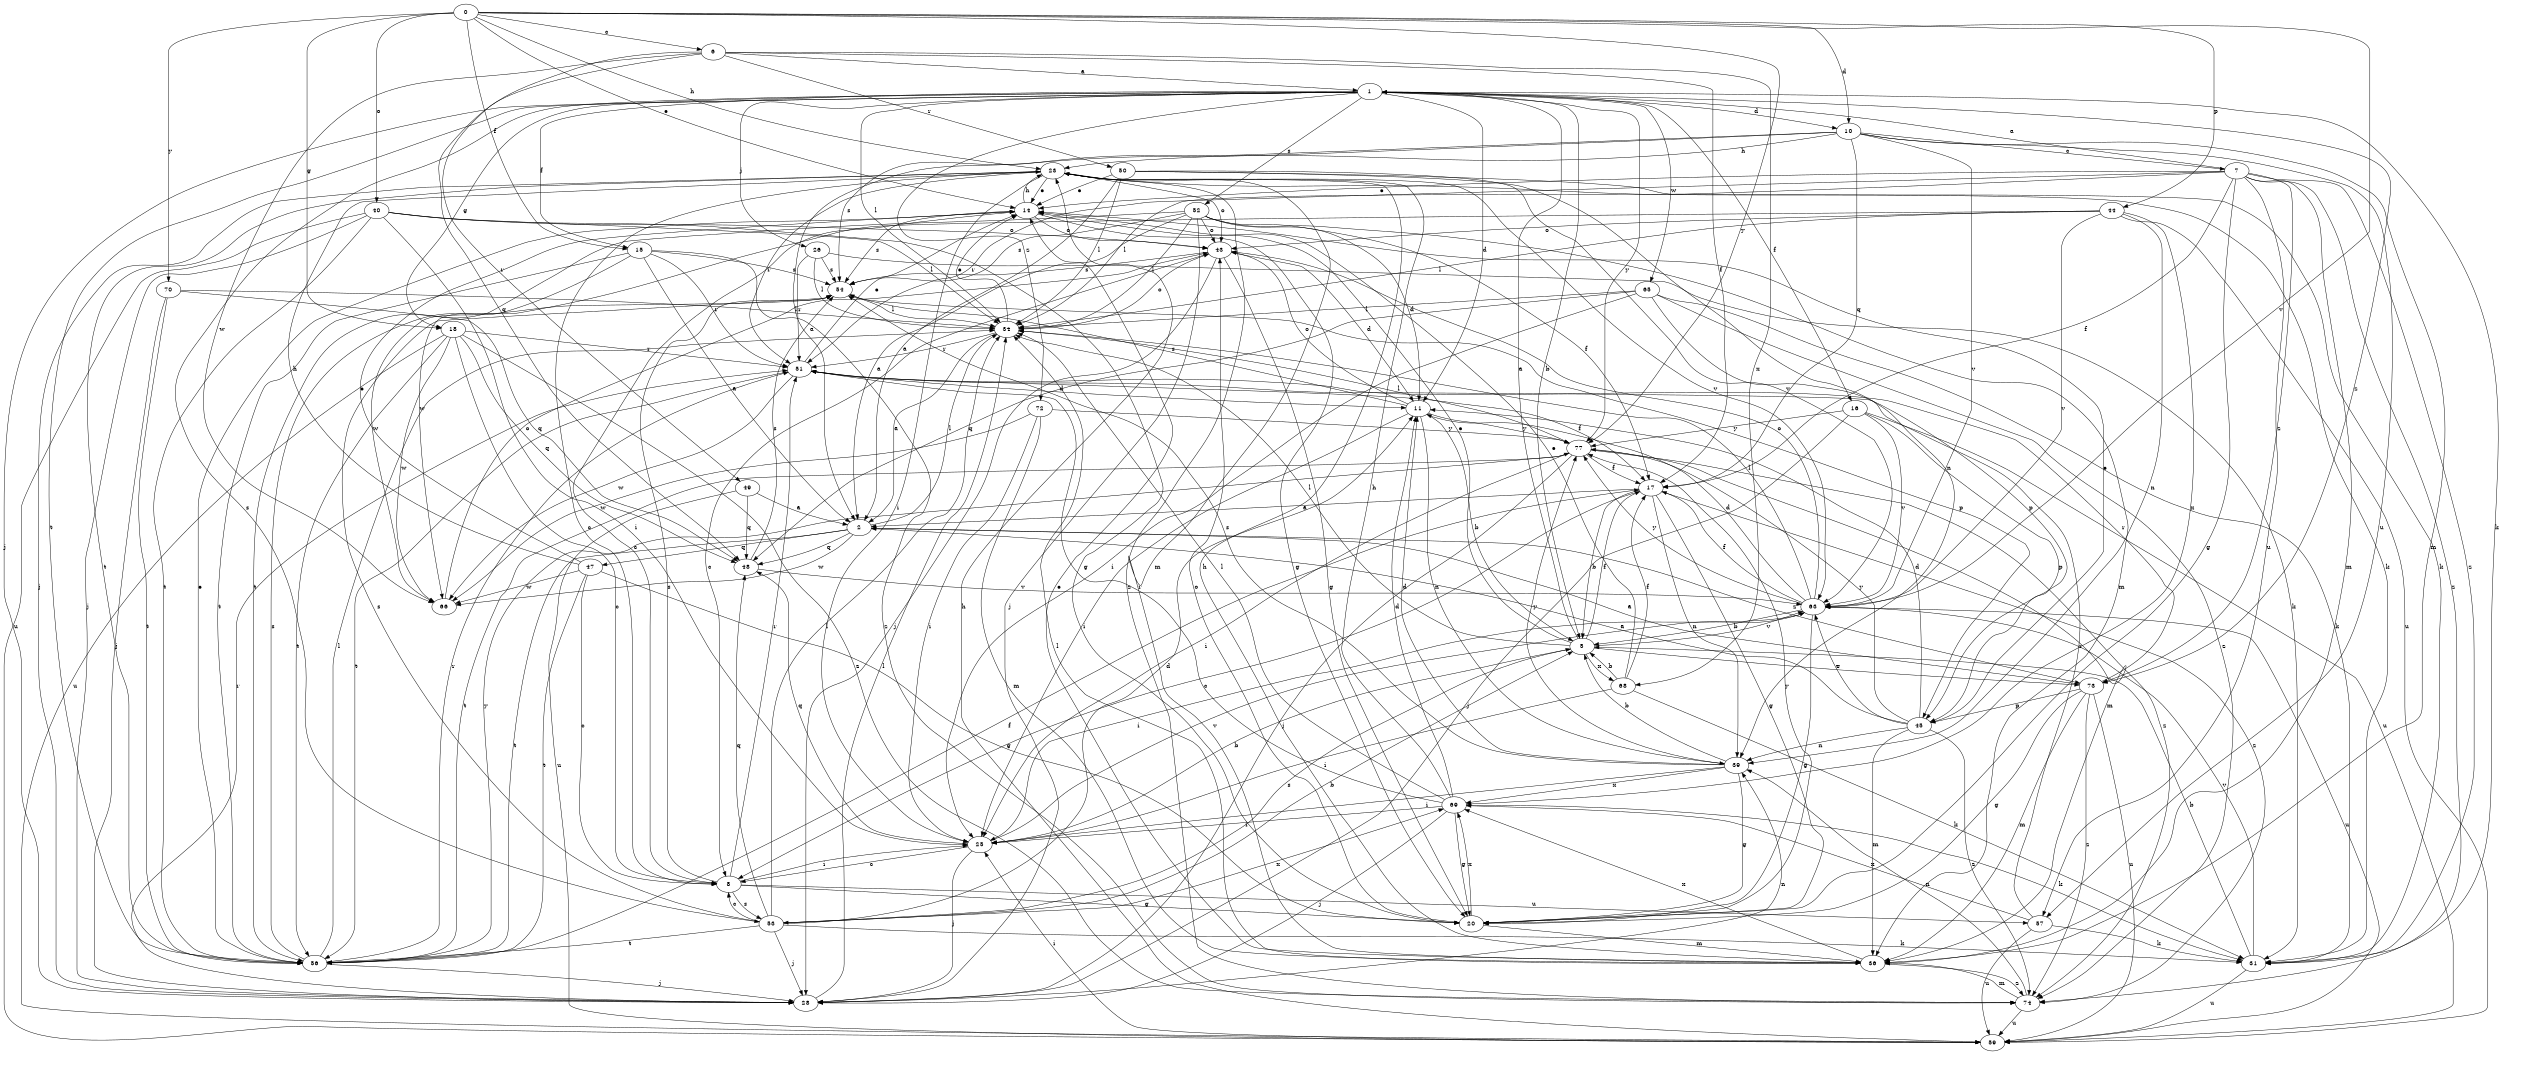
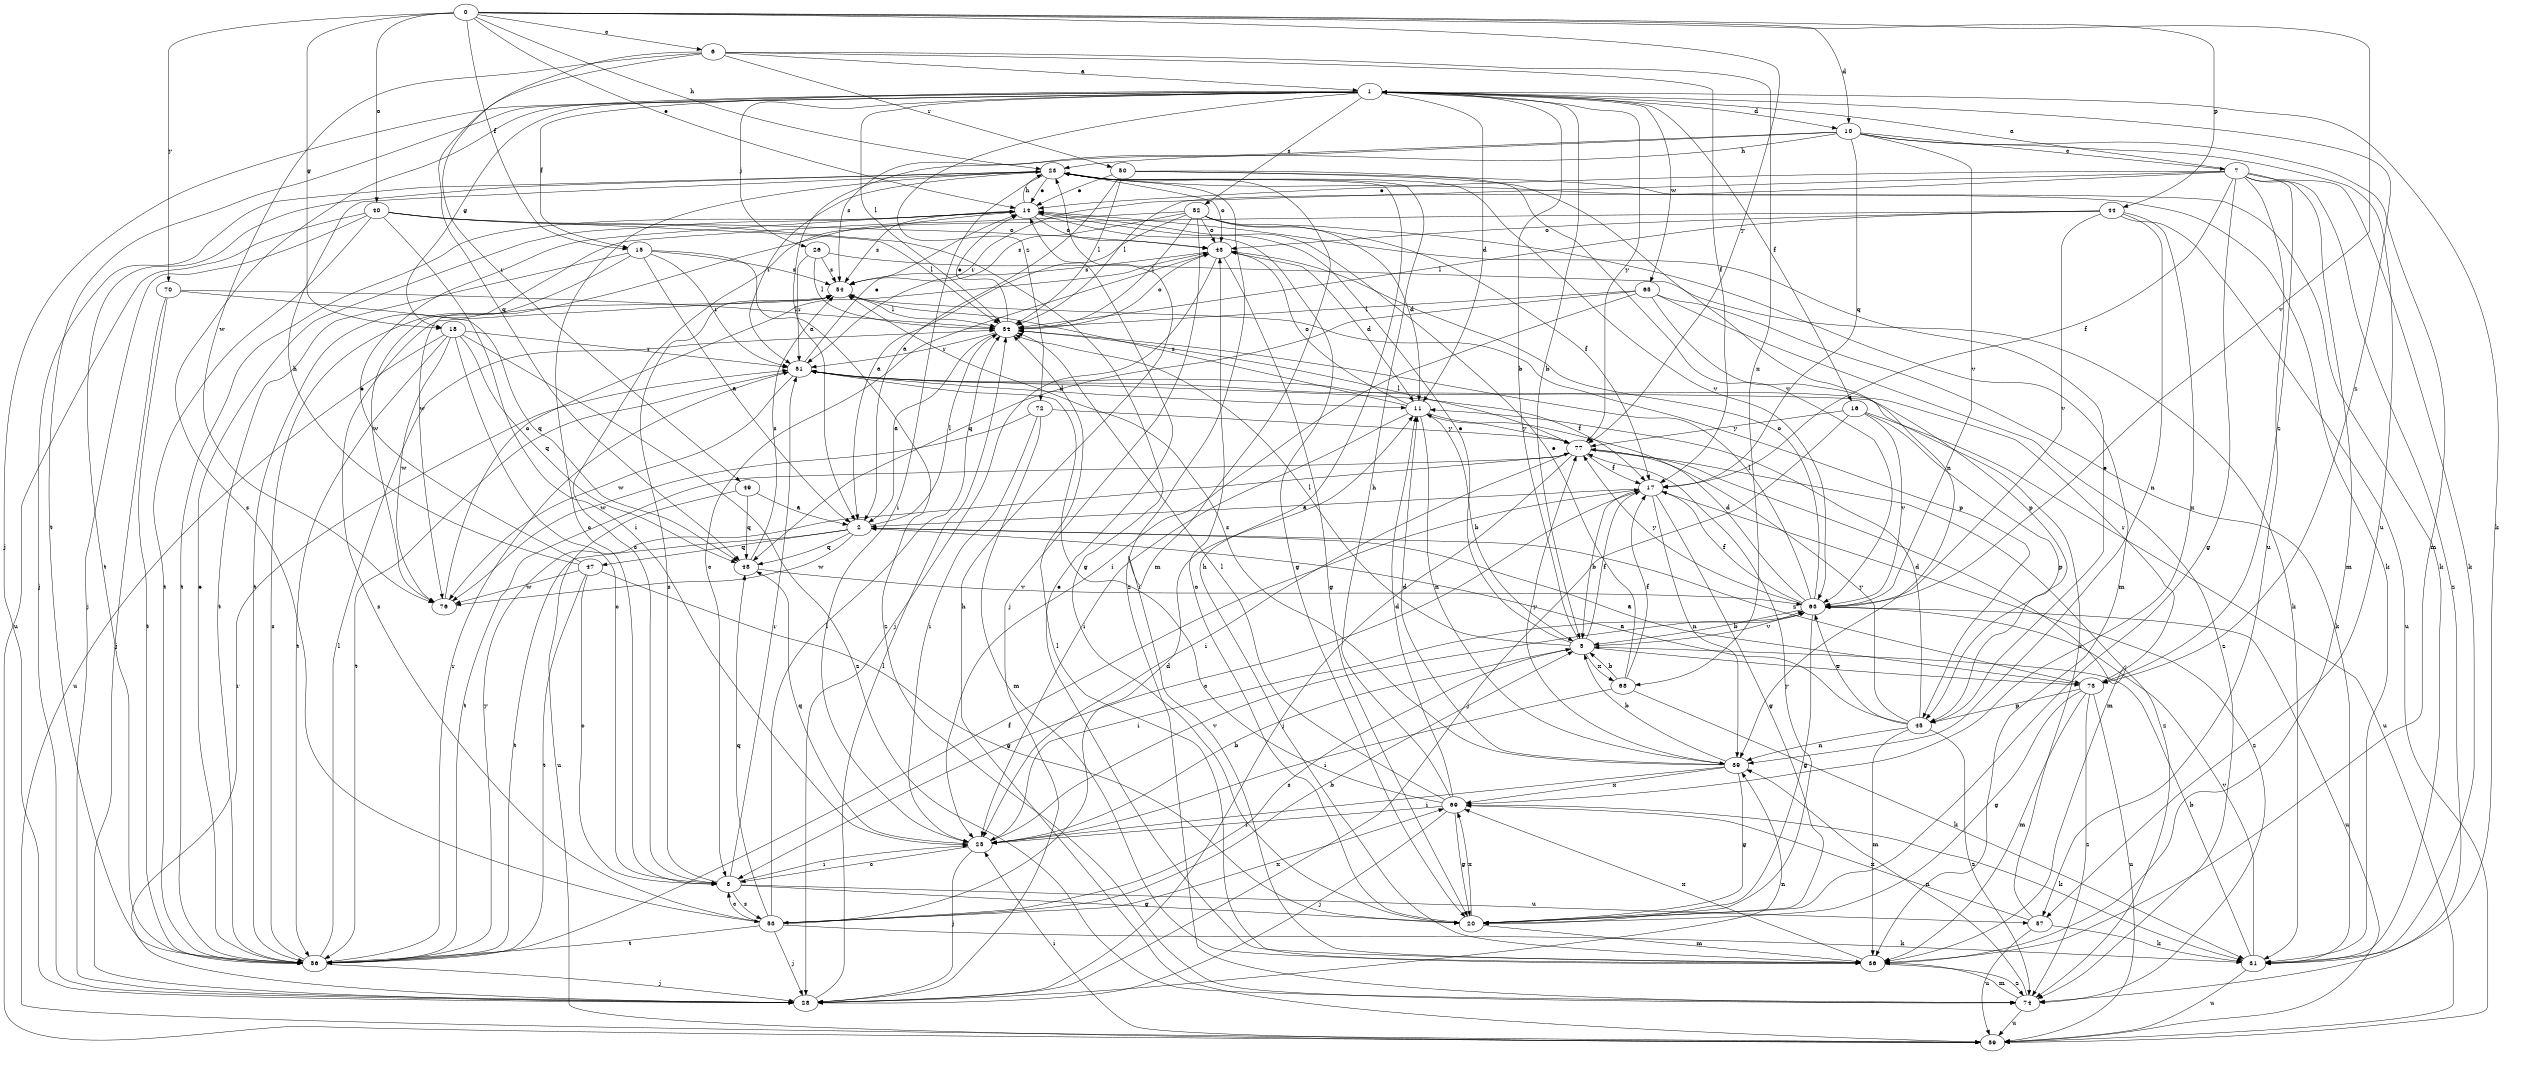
none -> (286, 330)
(1521, 369) -> (1521, 369)
(2470, 567) -> (2470, 567)
(444, 607) -> (444, 607)
